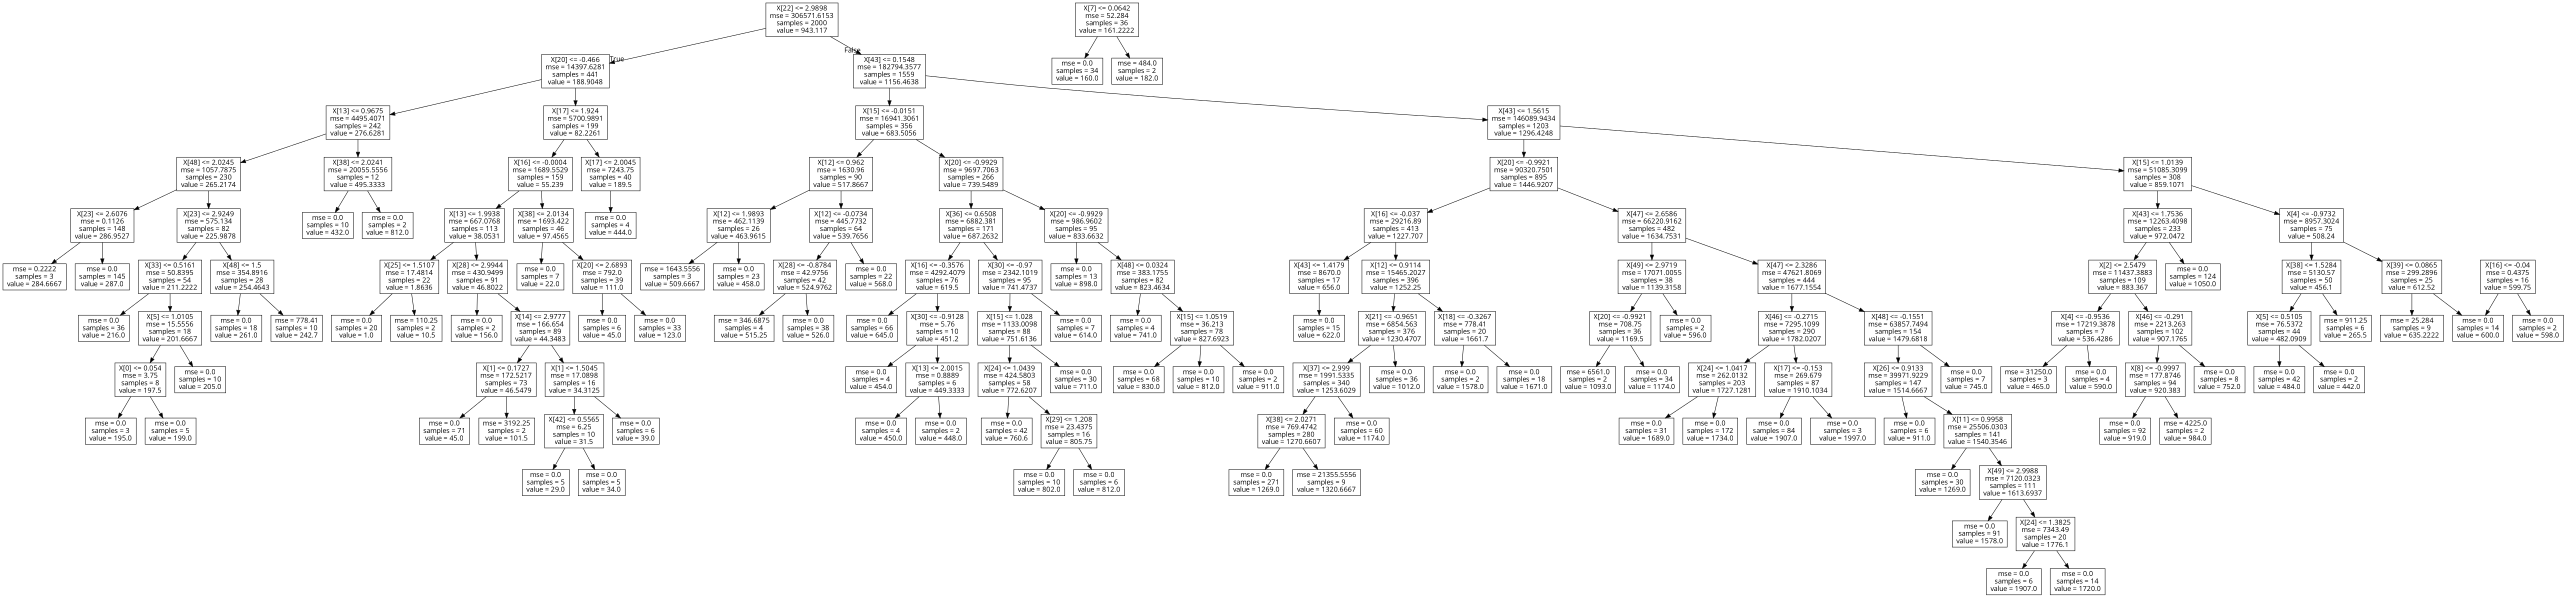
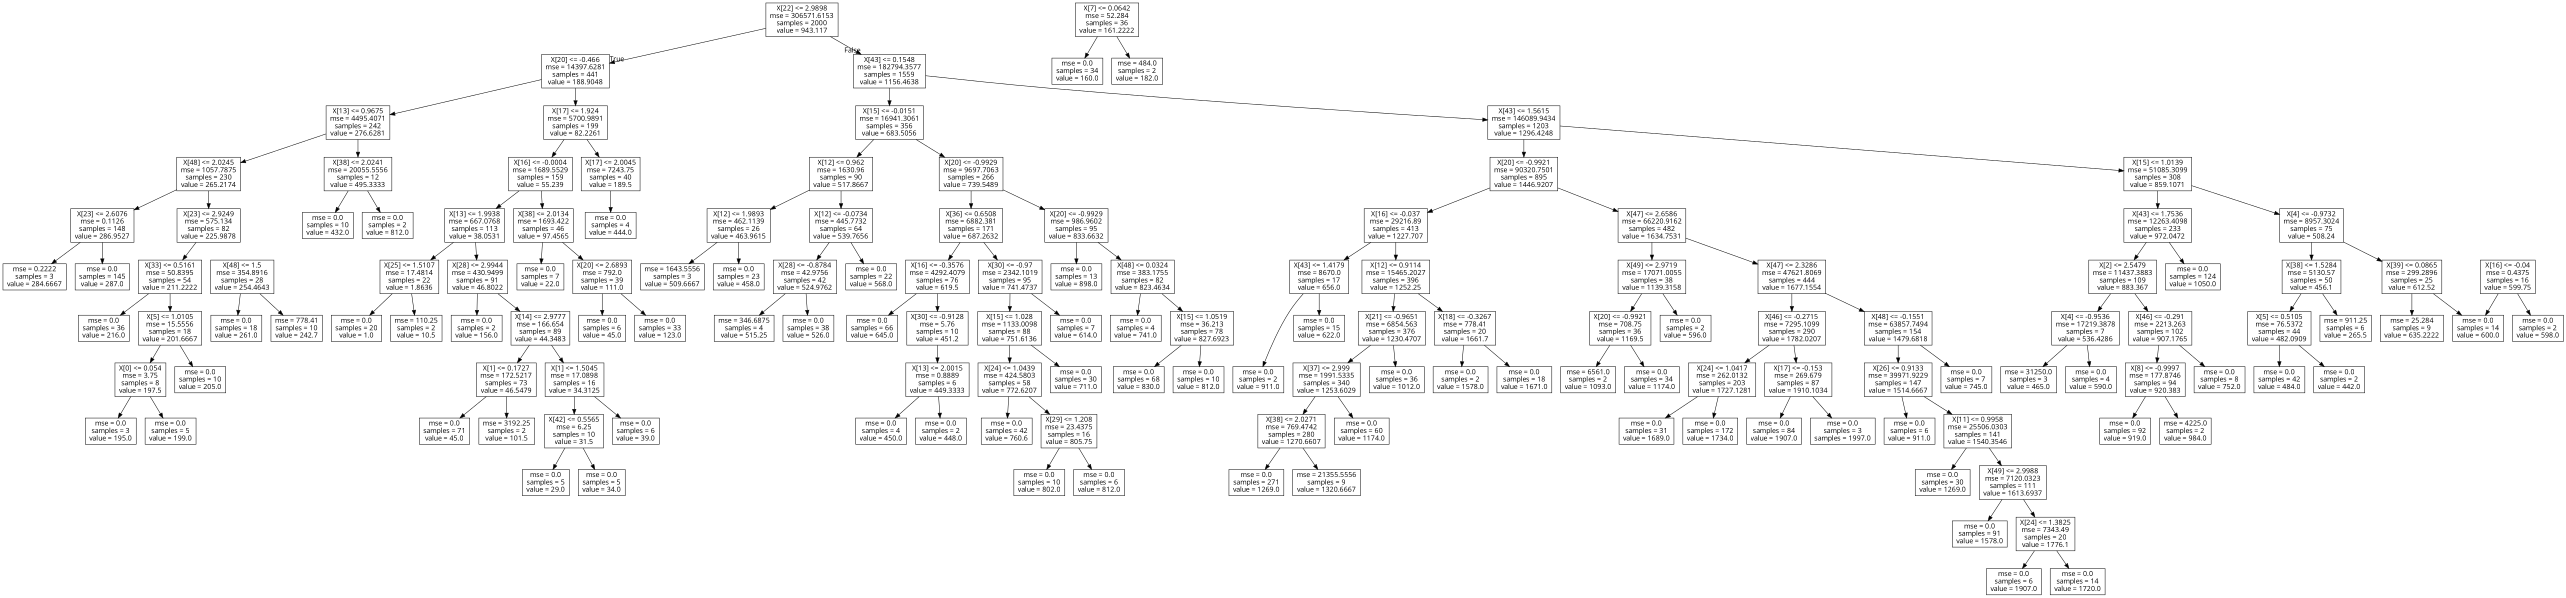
(224, 249) -> none
(1230, 354) -> (1281, 326)
(871, 380) -> none
(1843, 431) -> (1843, 431)
